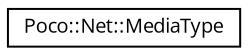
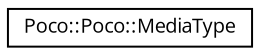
(124, 28) -> (130, 28)
